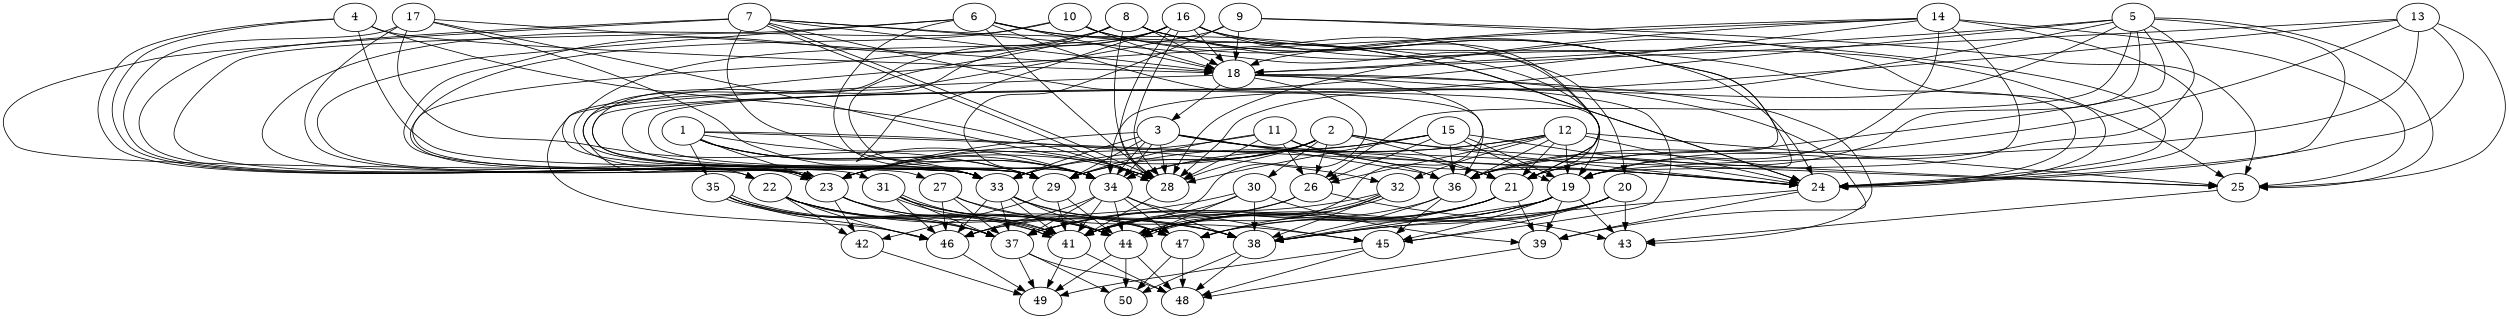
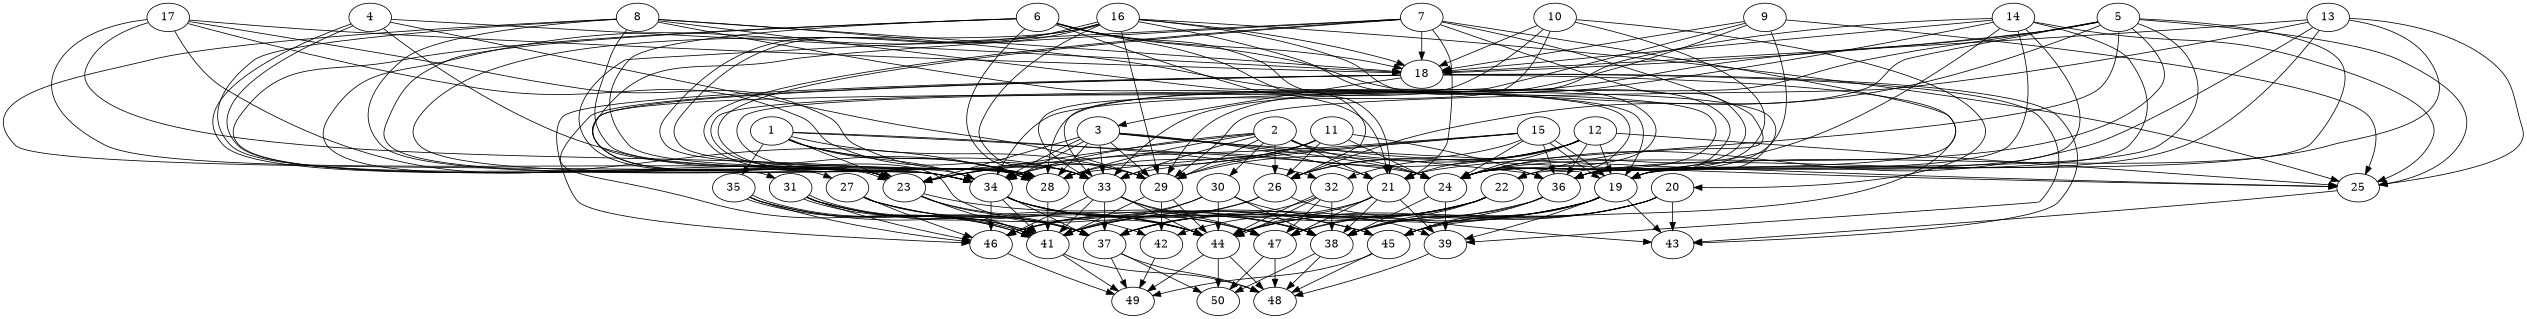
none -> (1256, 90)
